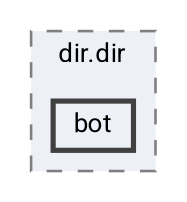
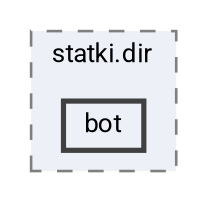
(93, 56) -> (104, 56)
